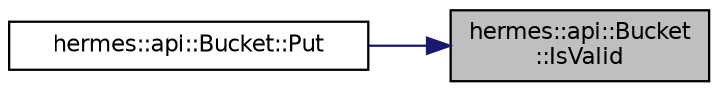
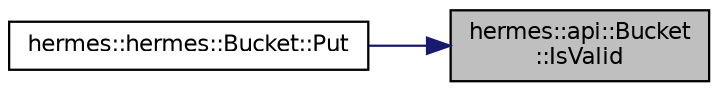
(189, 46) -> (189, 46)
